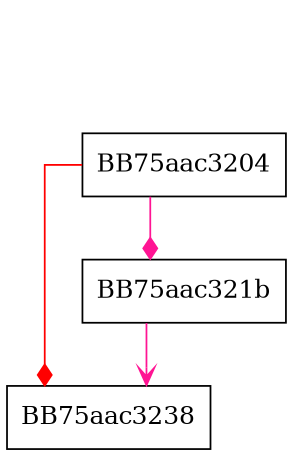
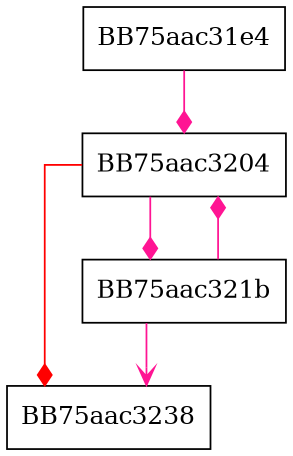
none -> (184, 39)
none -> (218, 239)
